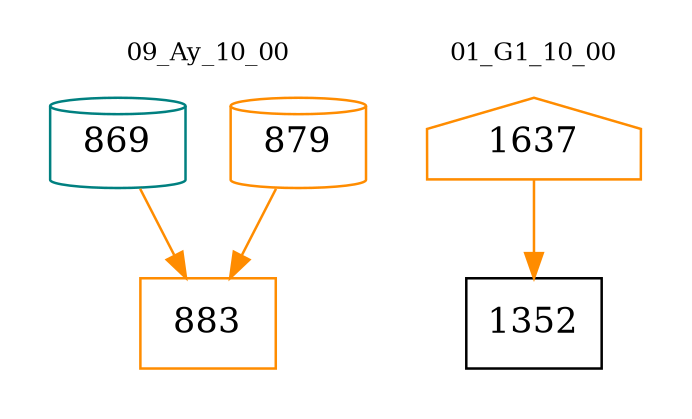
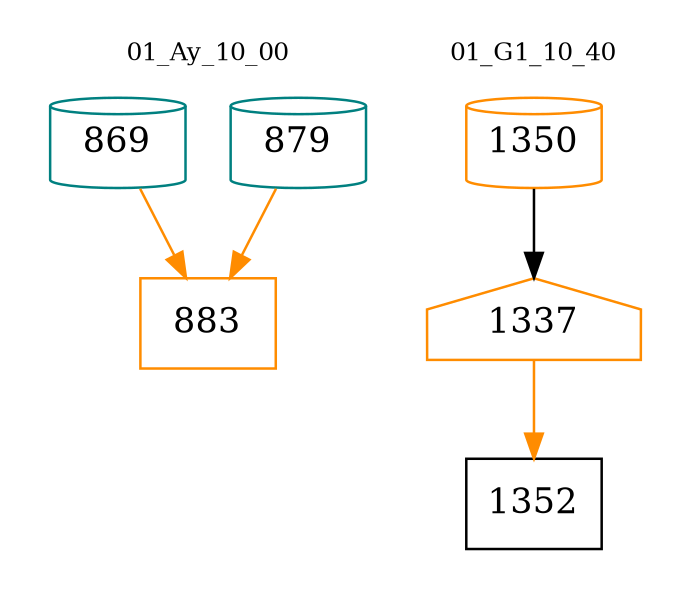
(208, 54) -> (208, 54)
(534, 54) -> (534, 54)
(298, 143) -> (298, 143)
none -> (534, 143)
(534, 143) -> (534, 323)
